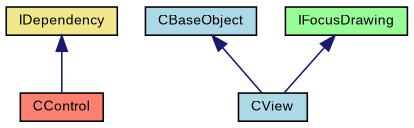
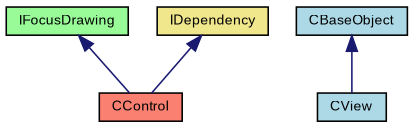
(304, 70) -> (109, 70)
